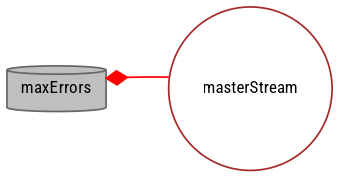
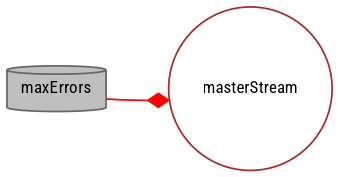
(148, 77) -> (127, 100)
